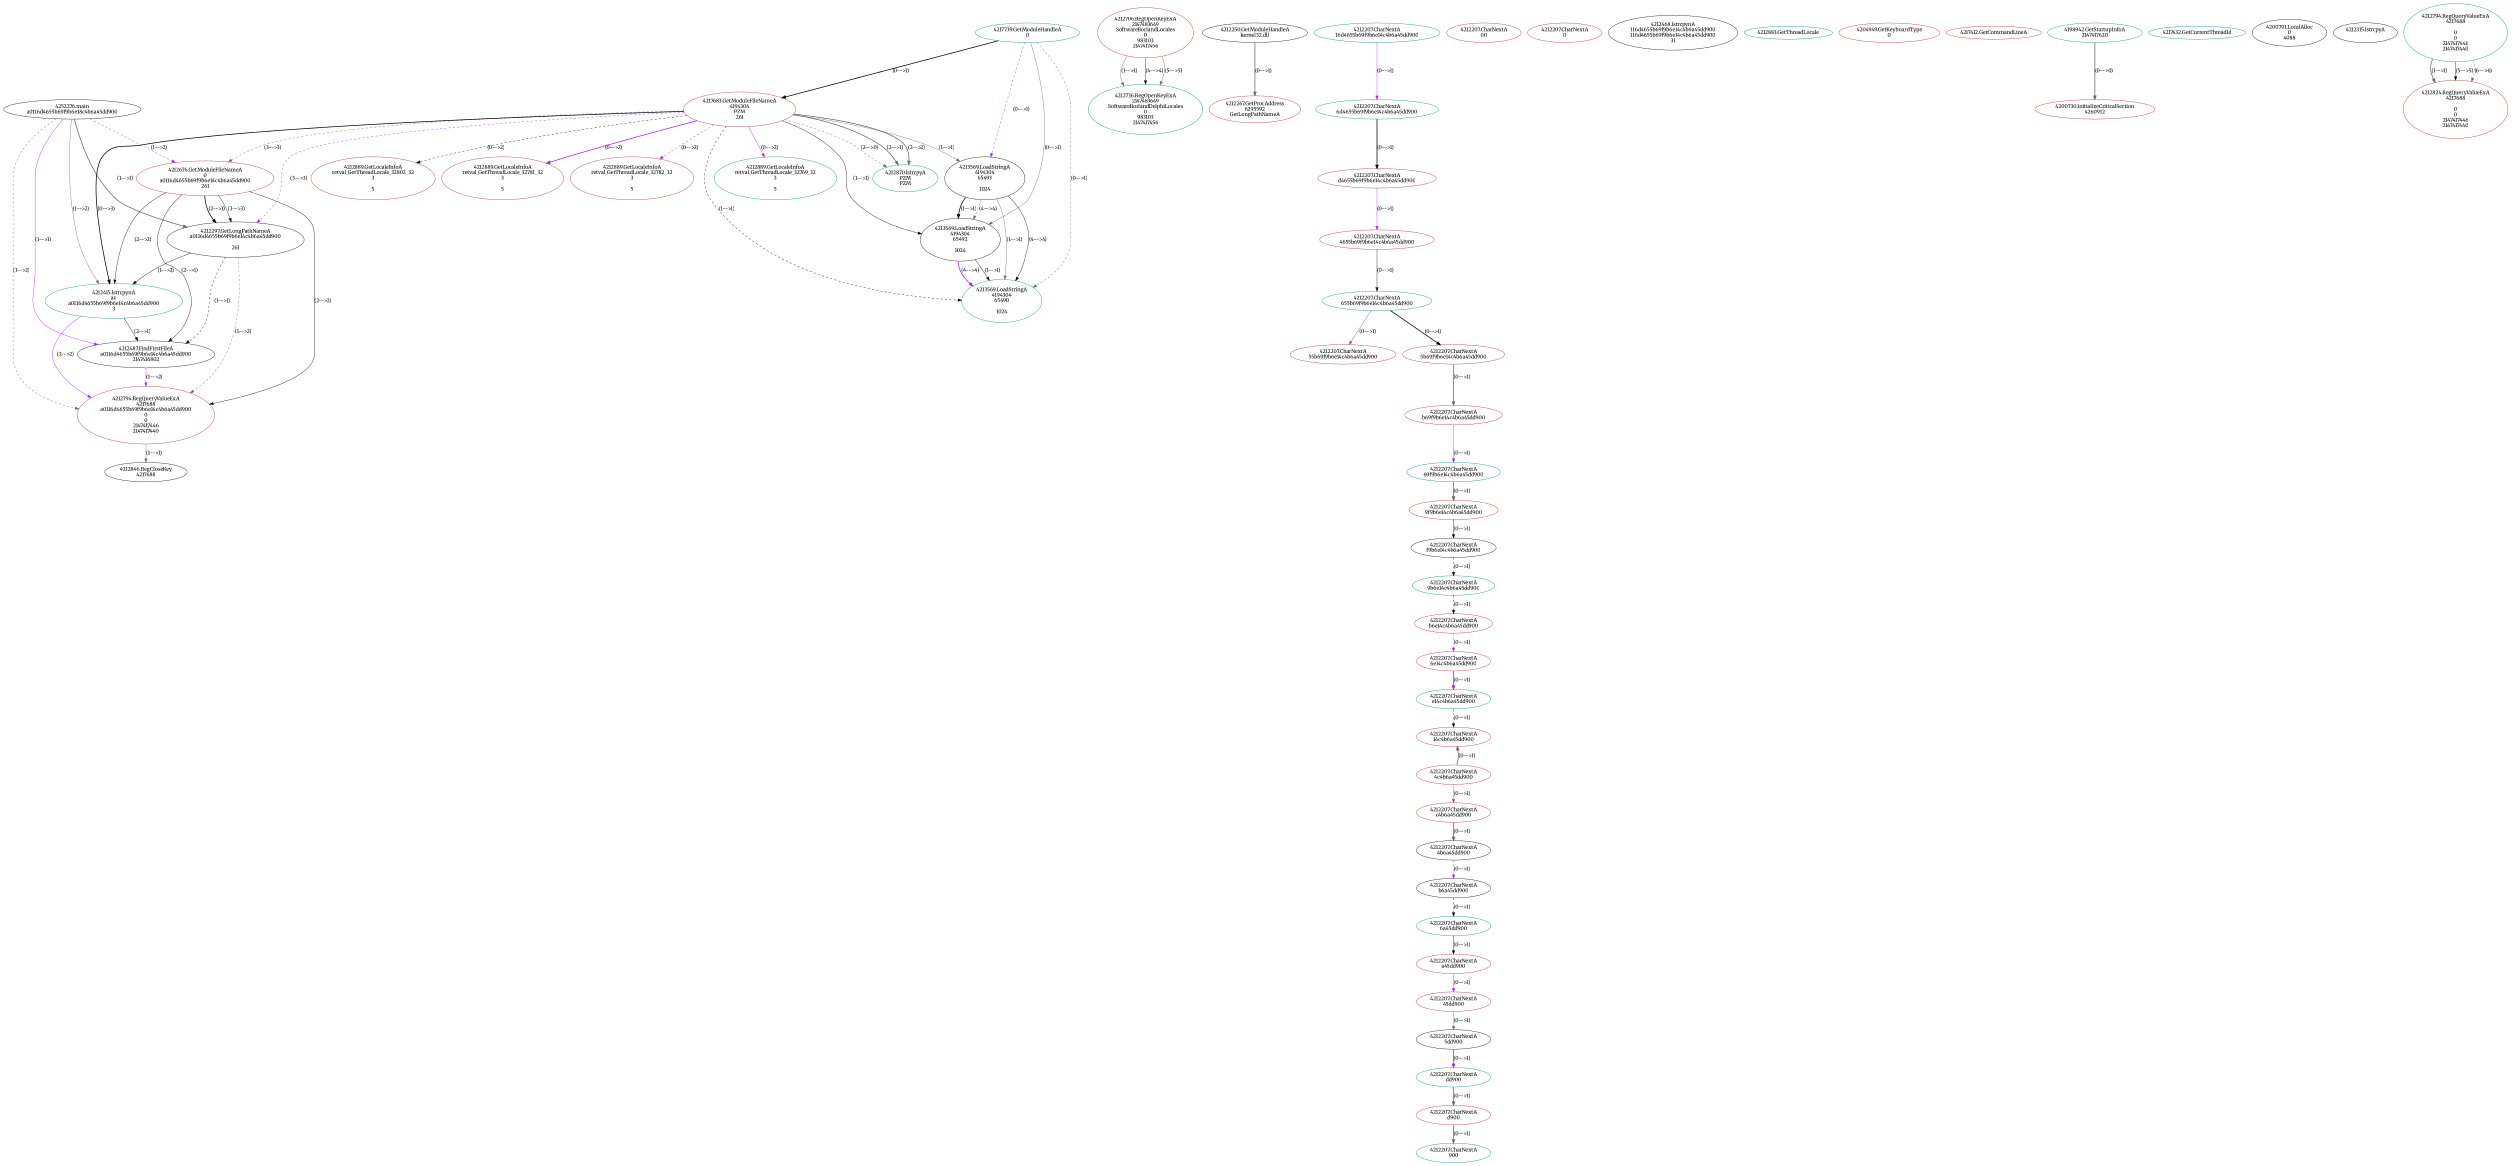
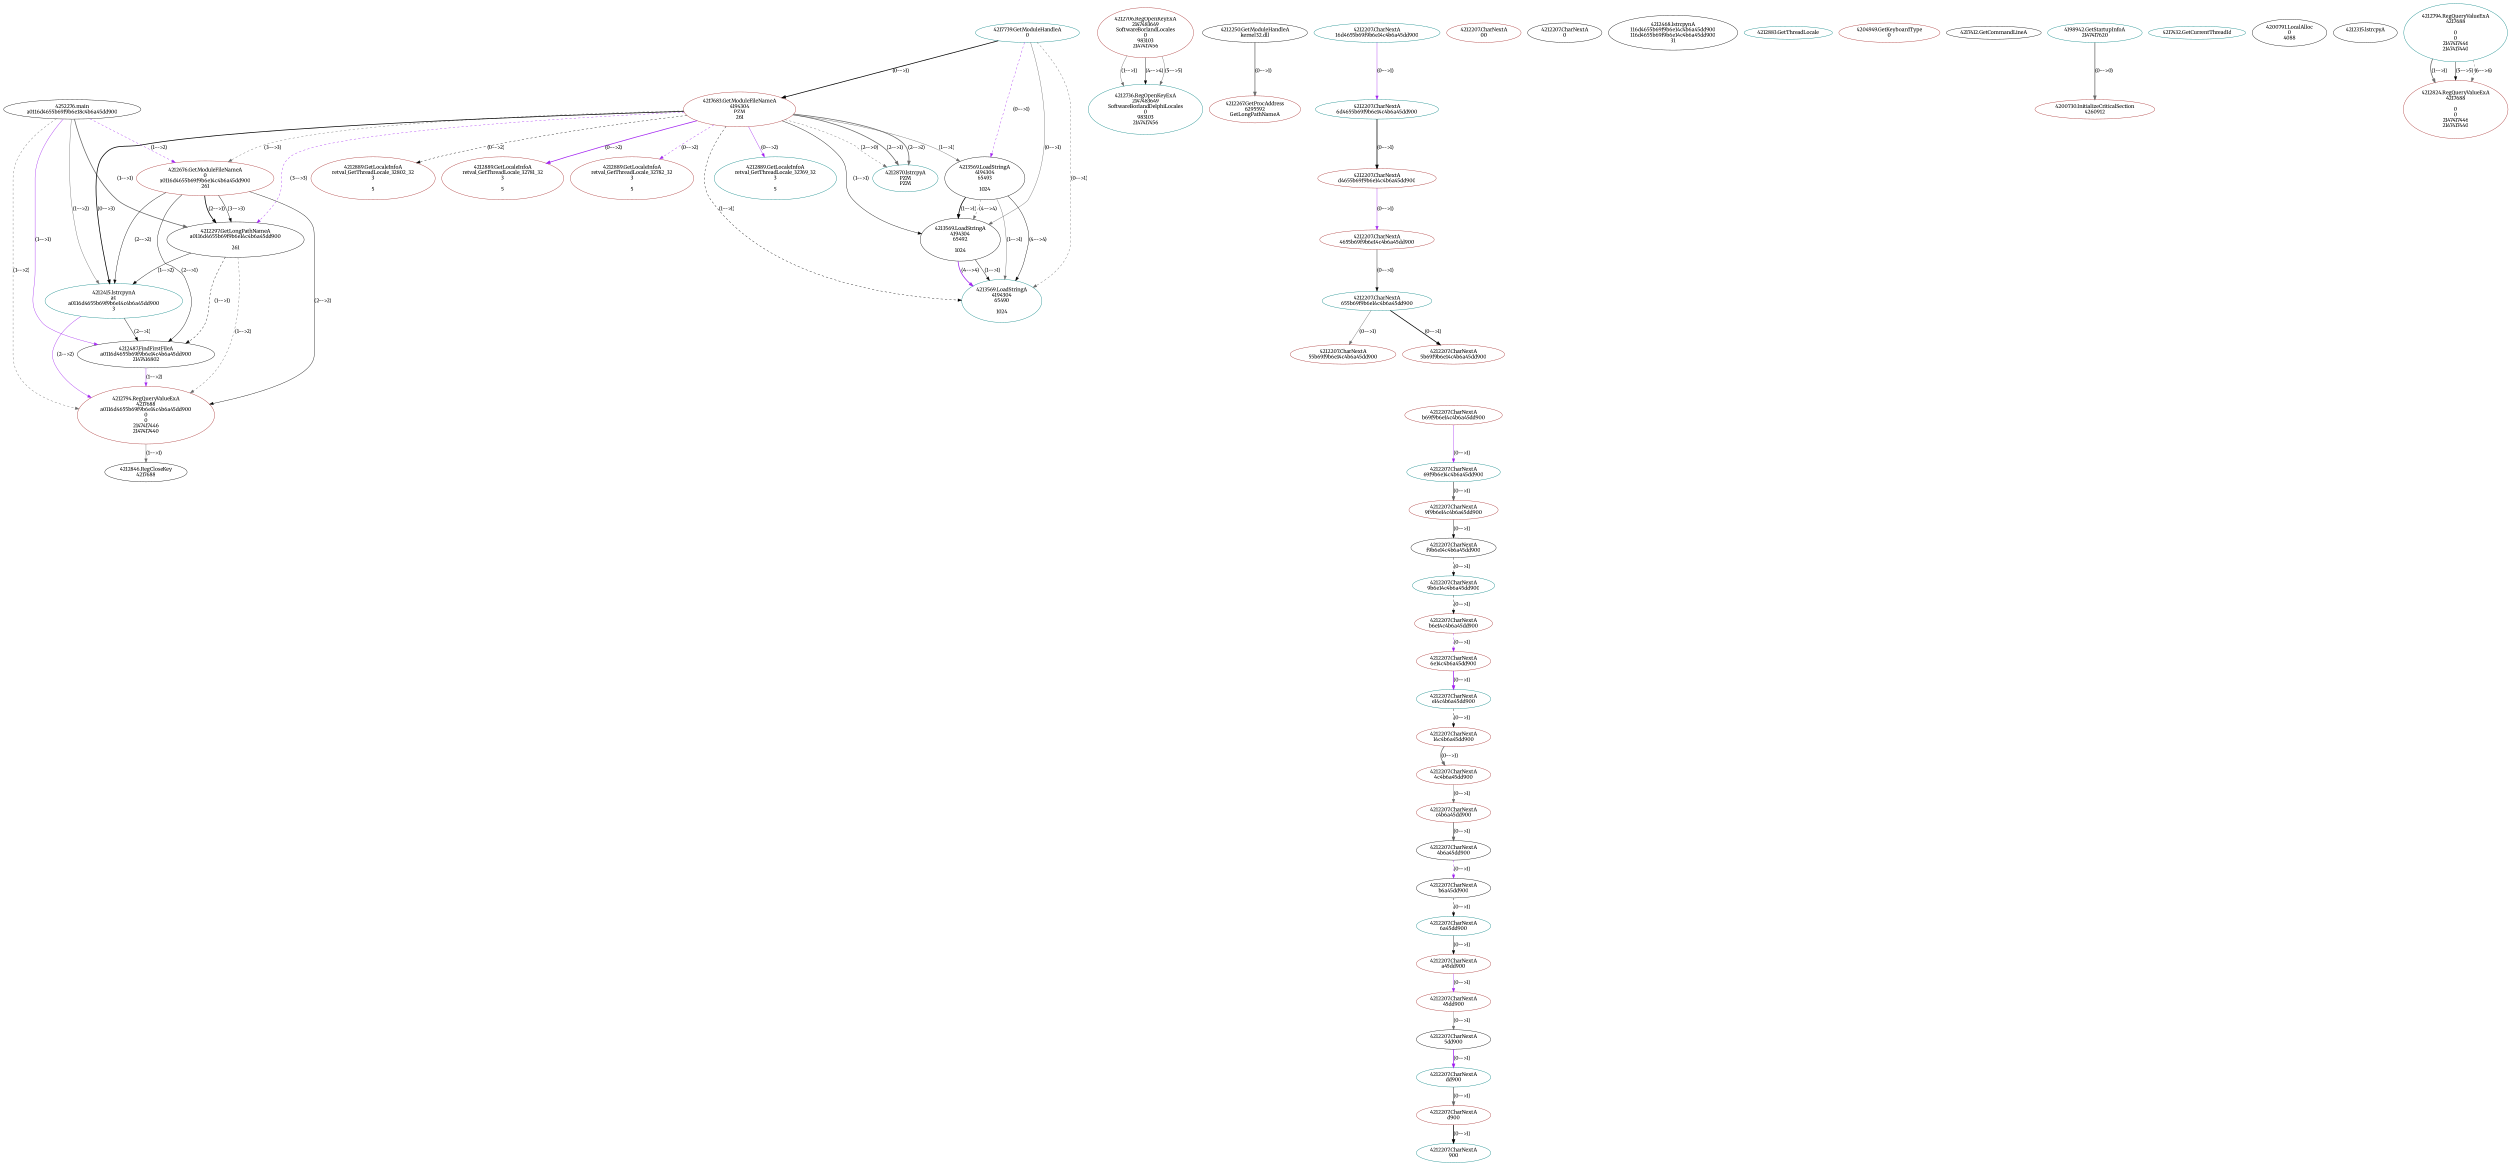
(1565, 33) -> (1565, 33)
(1994, 33) -> (1994, 33)
(1454, 383) -> none
(1458, 758) -> (1441, 754)
(1454, 1132) -> (1454, 1132)
